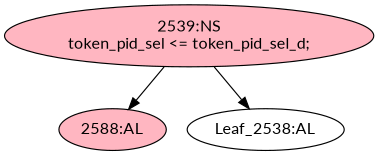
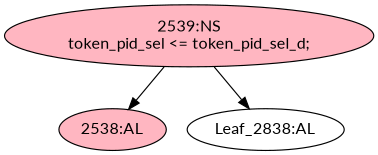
(113, 130) -> (113, 130)
(266, 130) -> (266, 130)
